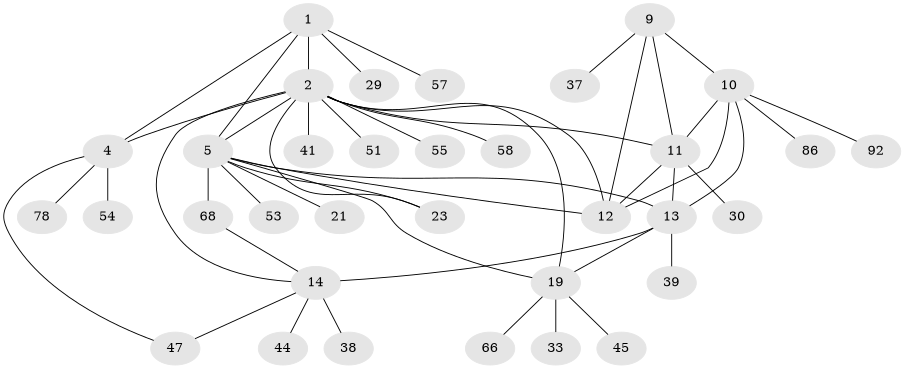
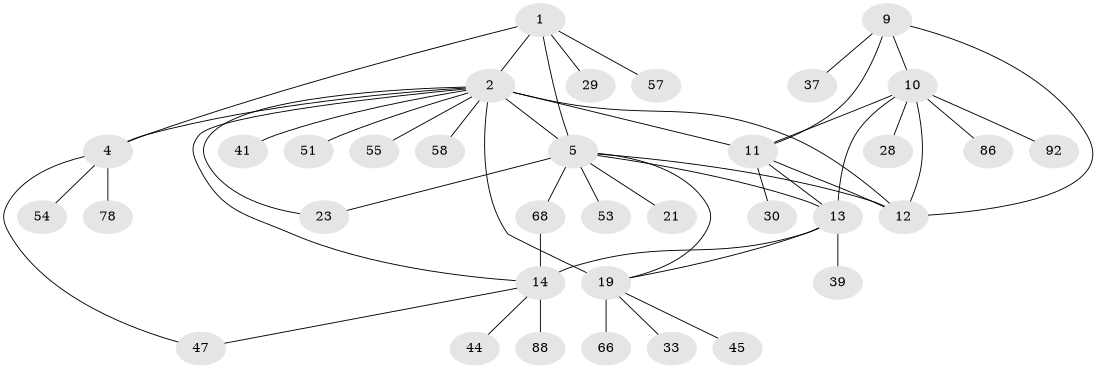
none -> (888, 151)
(349, 349) -> (540, 349)
